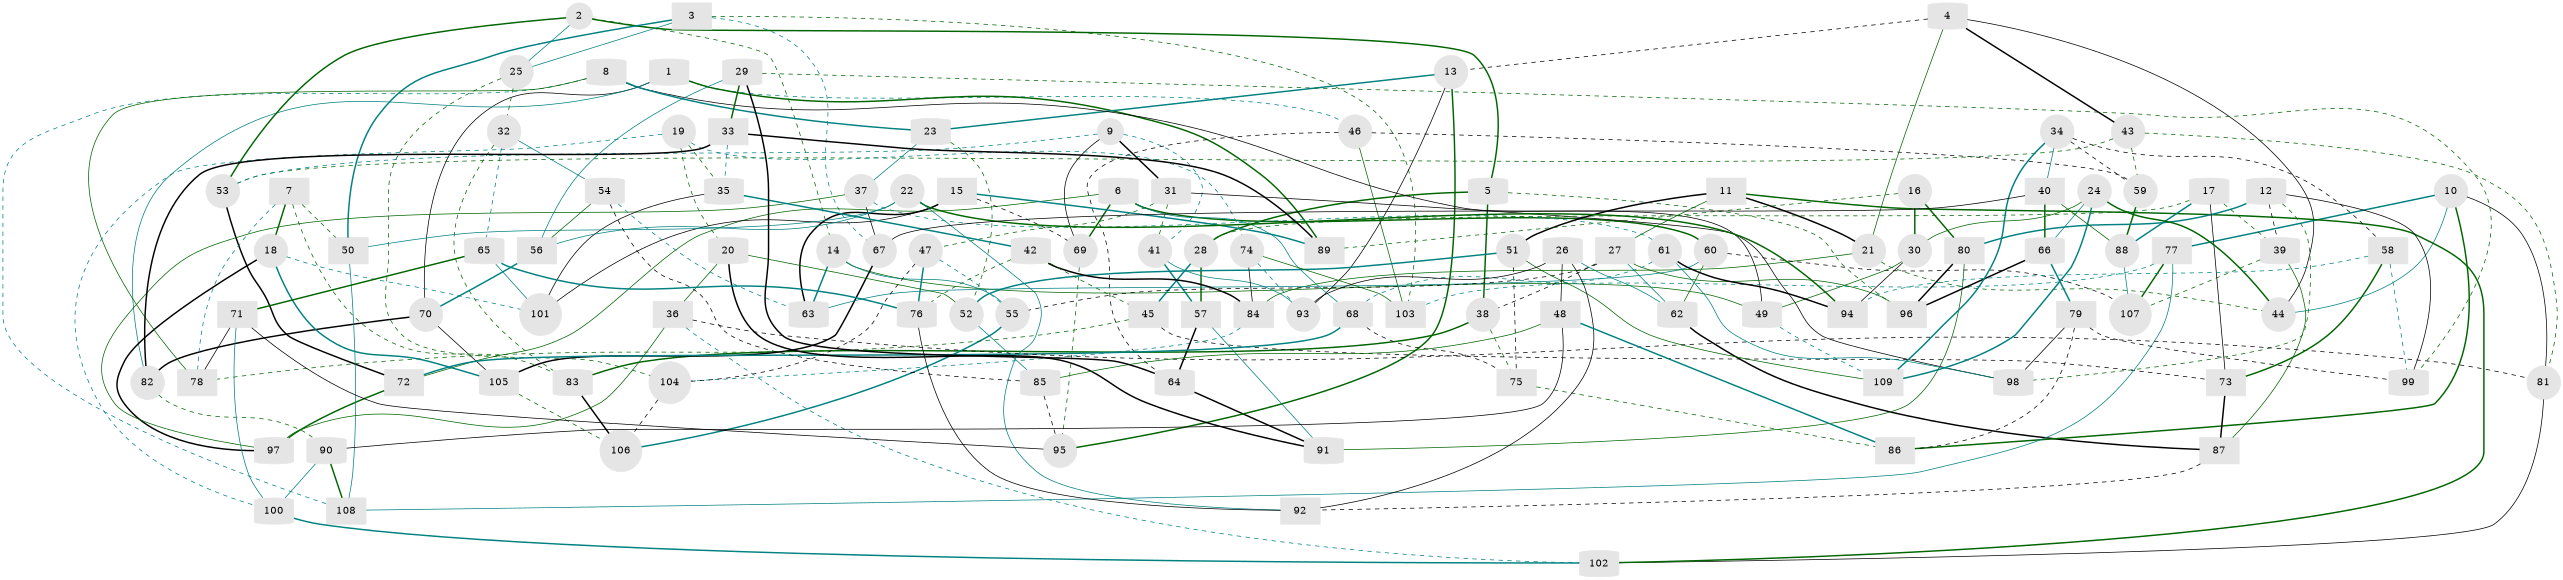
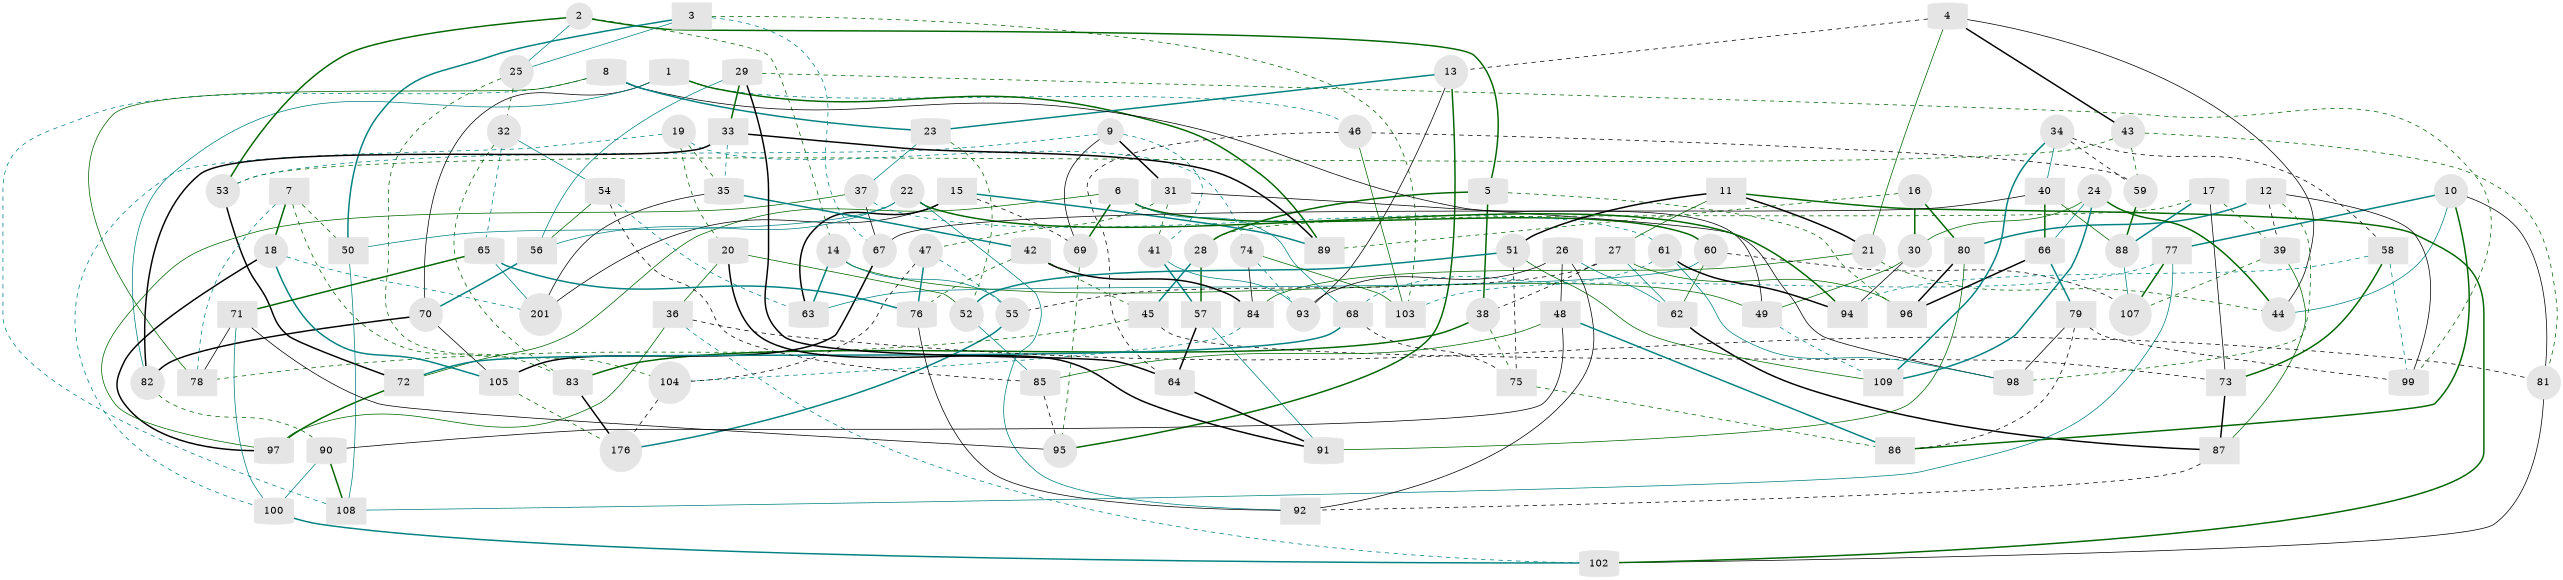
(541, 315) -> (541, 315)
(621, 451) -> (621, 451)
